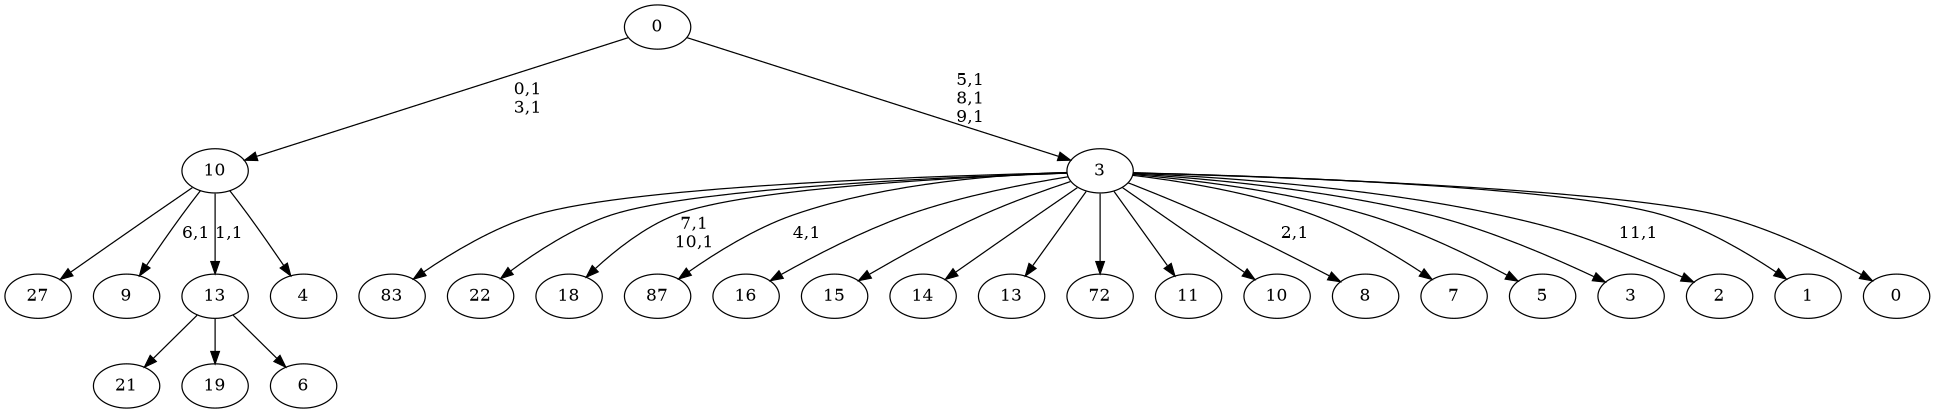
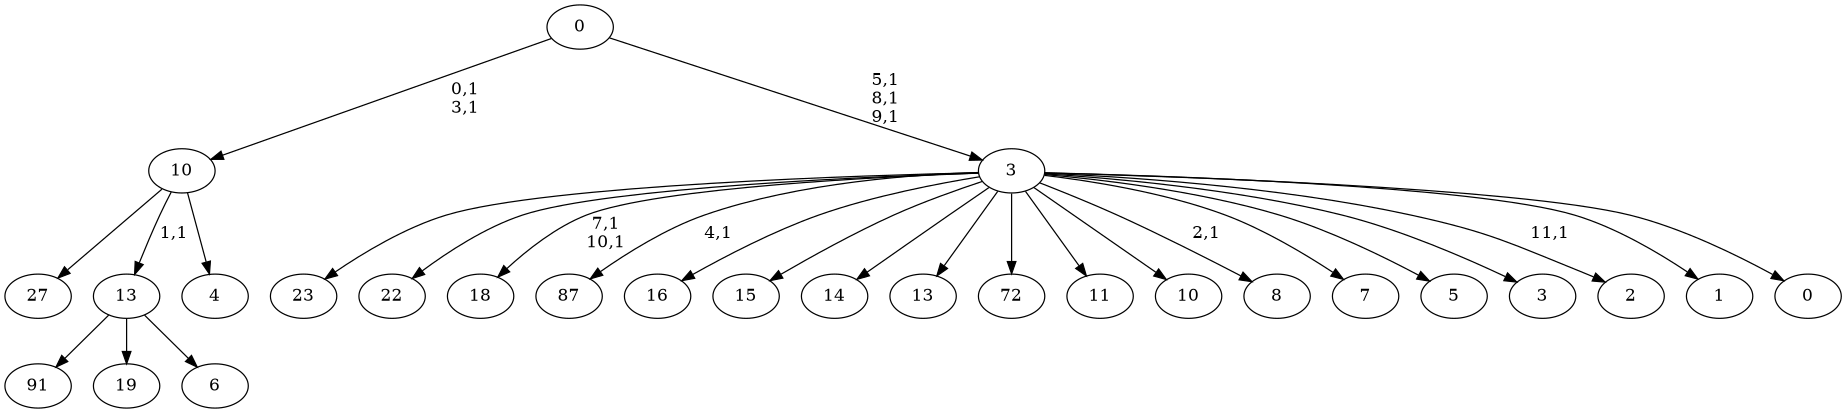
(127, 296) -> none
(392, 296) -> (304, 296)
(127, 386) -> (38, 386)
